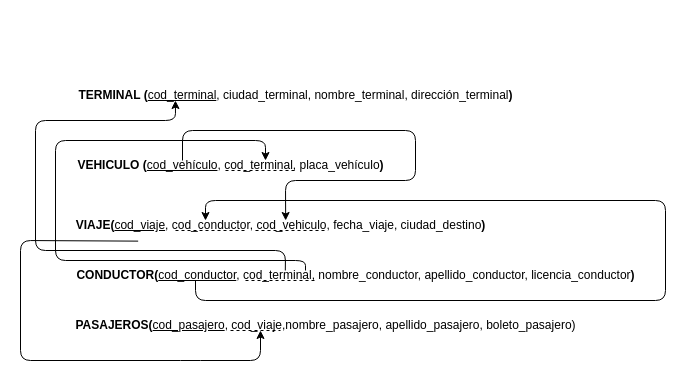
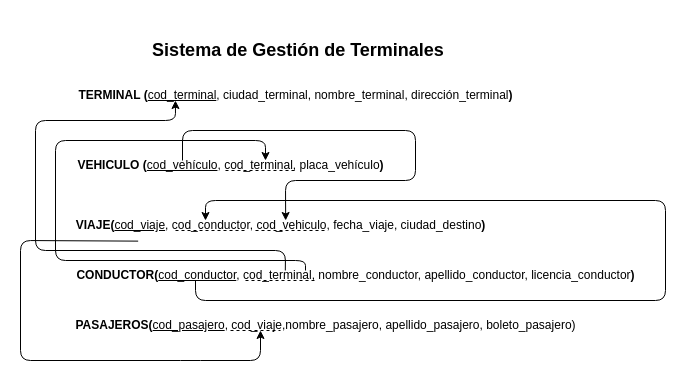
none -> (301, 51)
